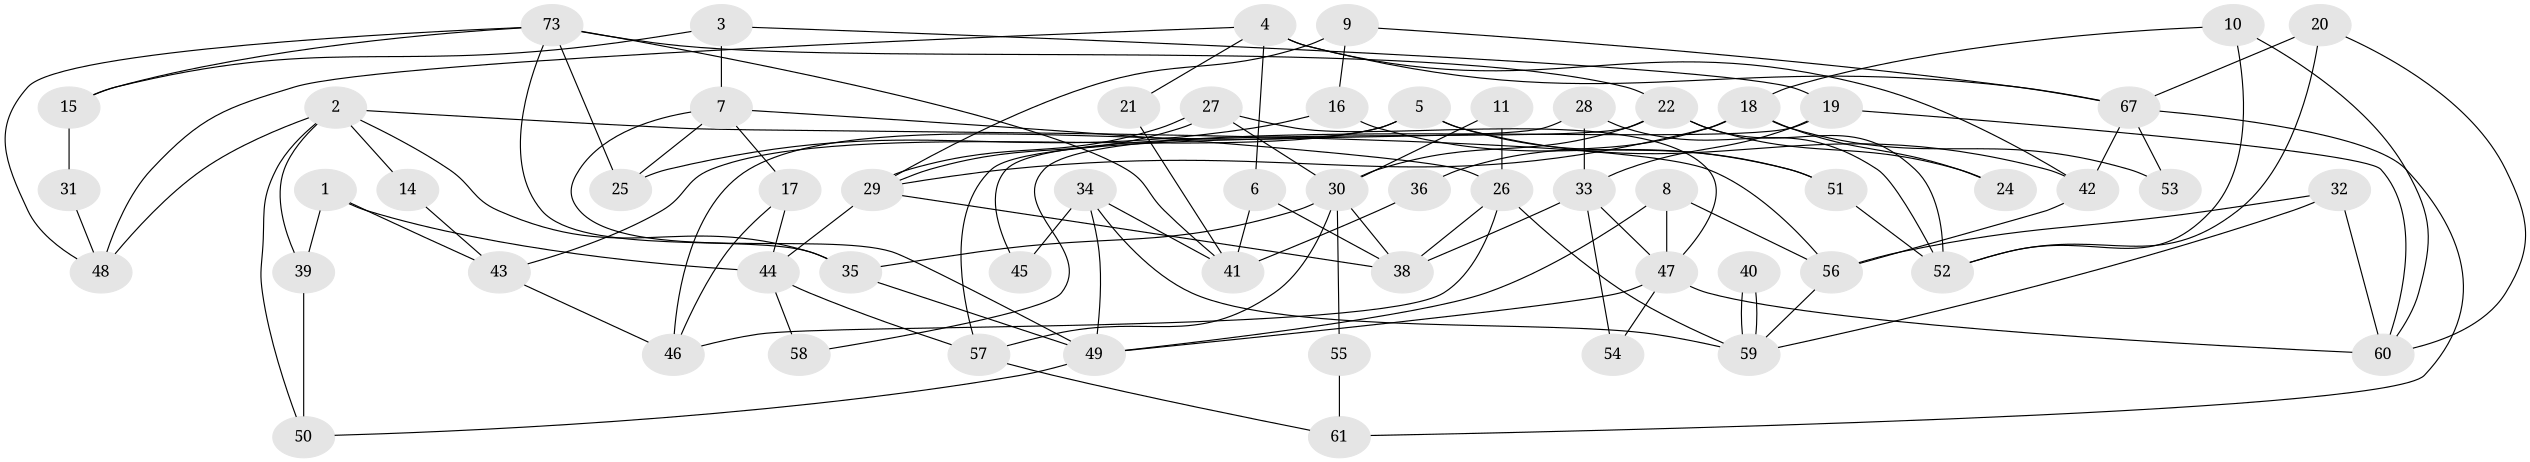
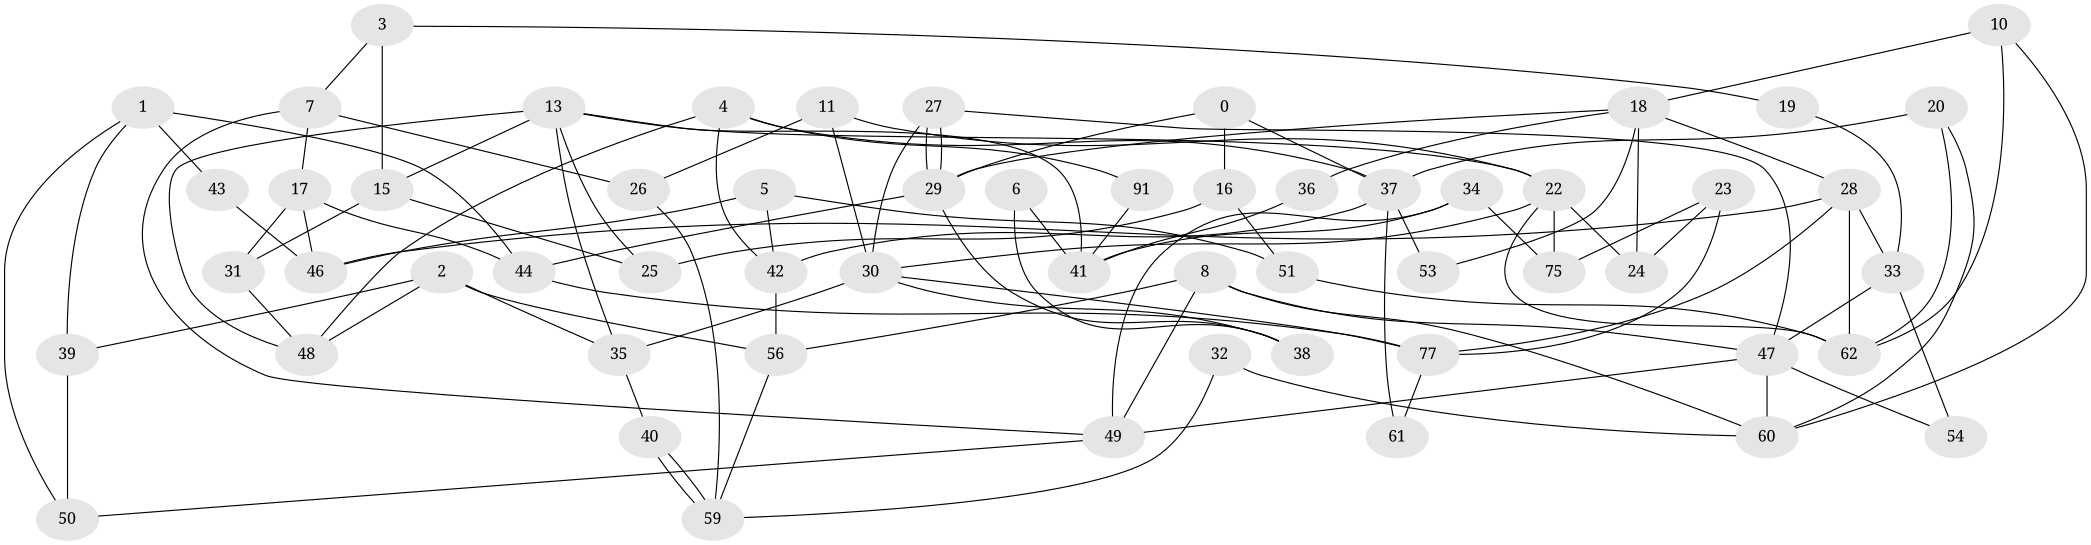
(552, 25) -> (554, 108)
(1347, 25) -> (1225, 108)
(1129, 108) -> (1142, 190)
(1260, 108) -> none
(2129, 108) -> (1389, 190)
(2209, 141) -> (1489, 340)
none -> (1193, 142)
none -> (1745, 147)
(671, 149) -> (505, 228)
(726, 166) -> none
(408, 190) -> none
none -> (1724, 190)
(2083, 225) -> none
none -> (271, 226)
(1452, 231) -> none
(1498, 231) -> none
(261, 264) -> (5, 293)
(1020, 272) -> (1554, 272)
(1943, 272) -> (1849, 355)
(958, 309) -> (635, 396)
(1441, 325) -> none
(1060, 326) -> (935, 225)
(799, 355) -> none
(979, 355) -> (1428, 355)
(1339, 355) -> none
